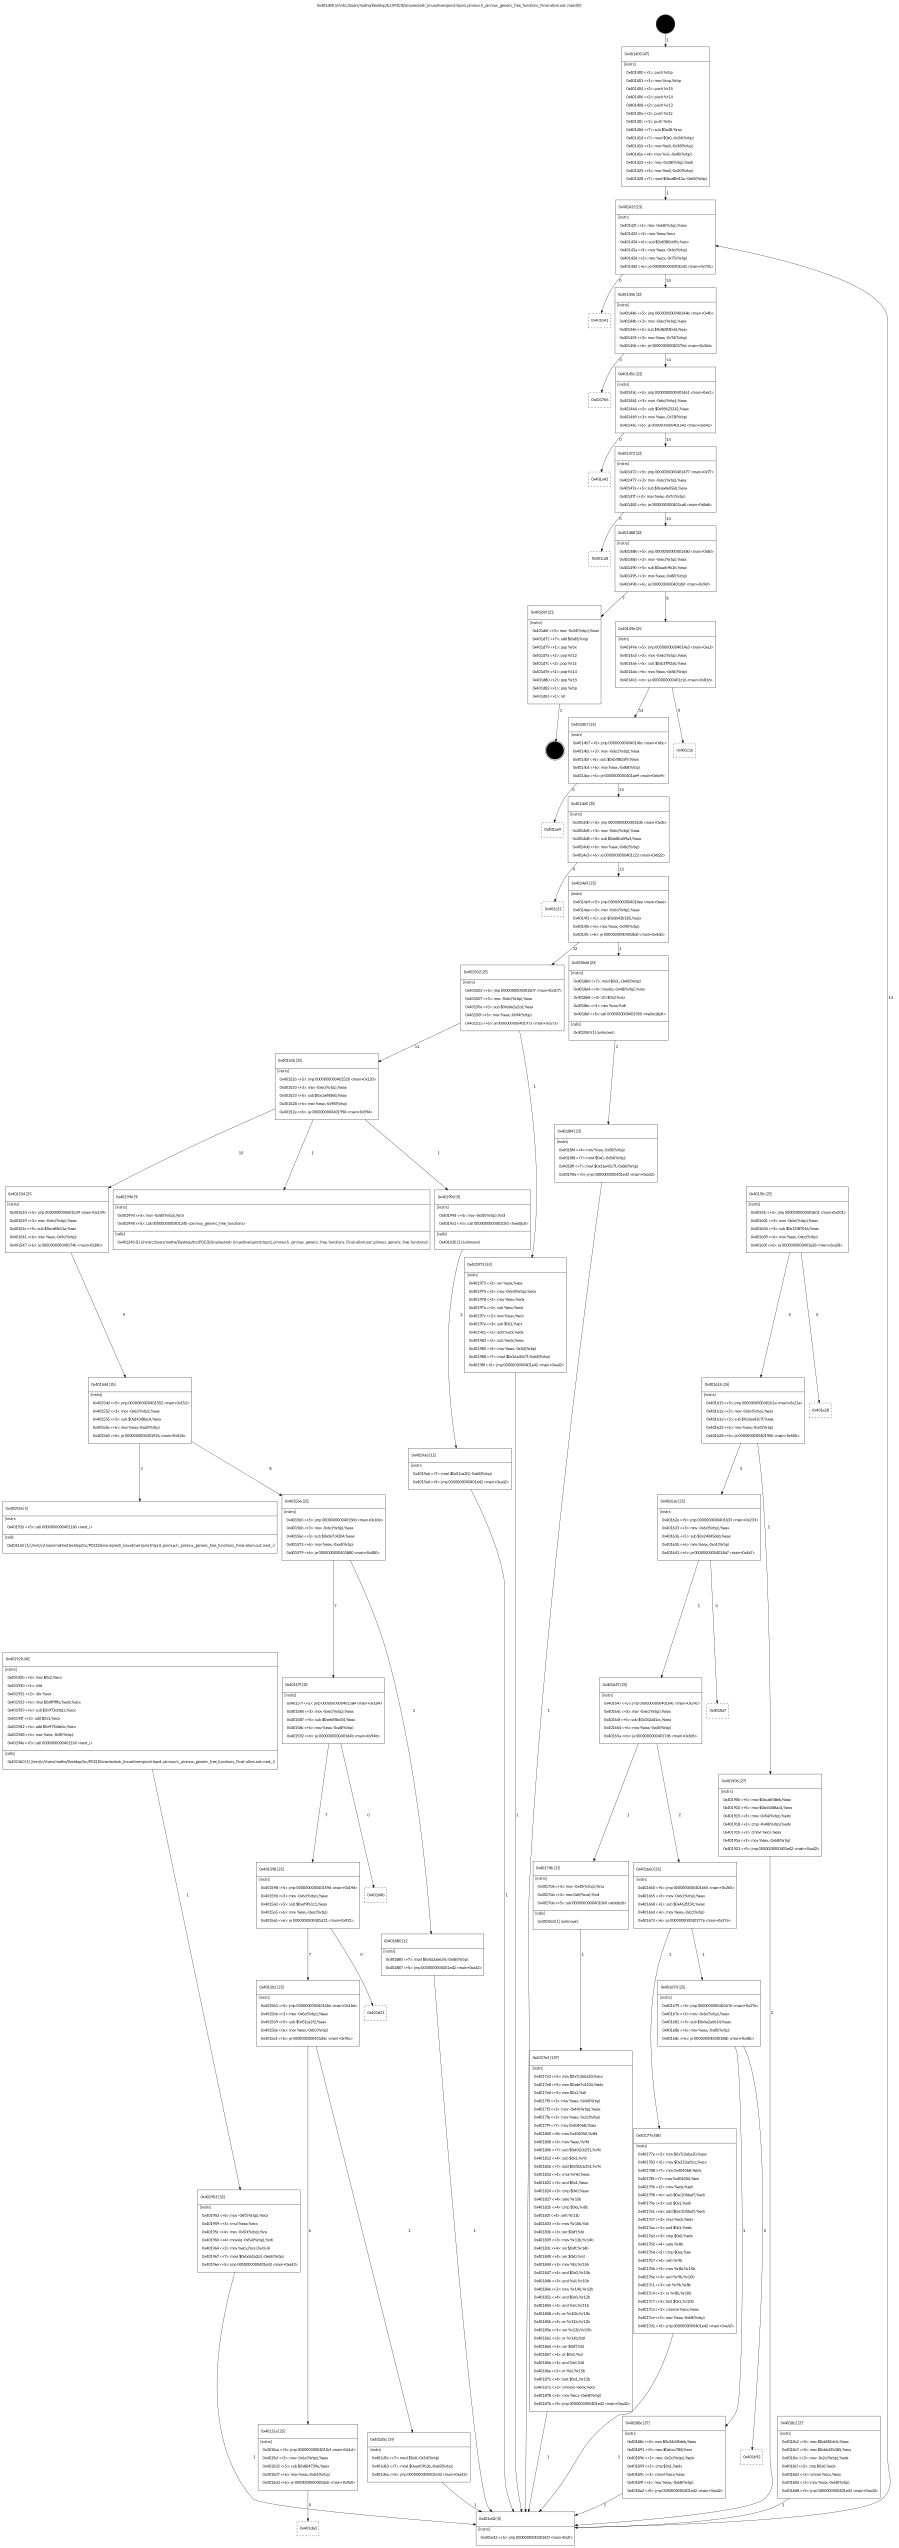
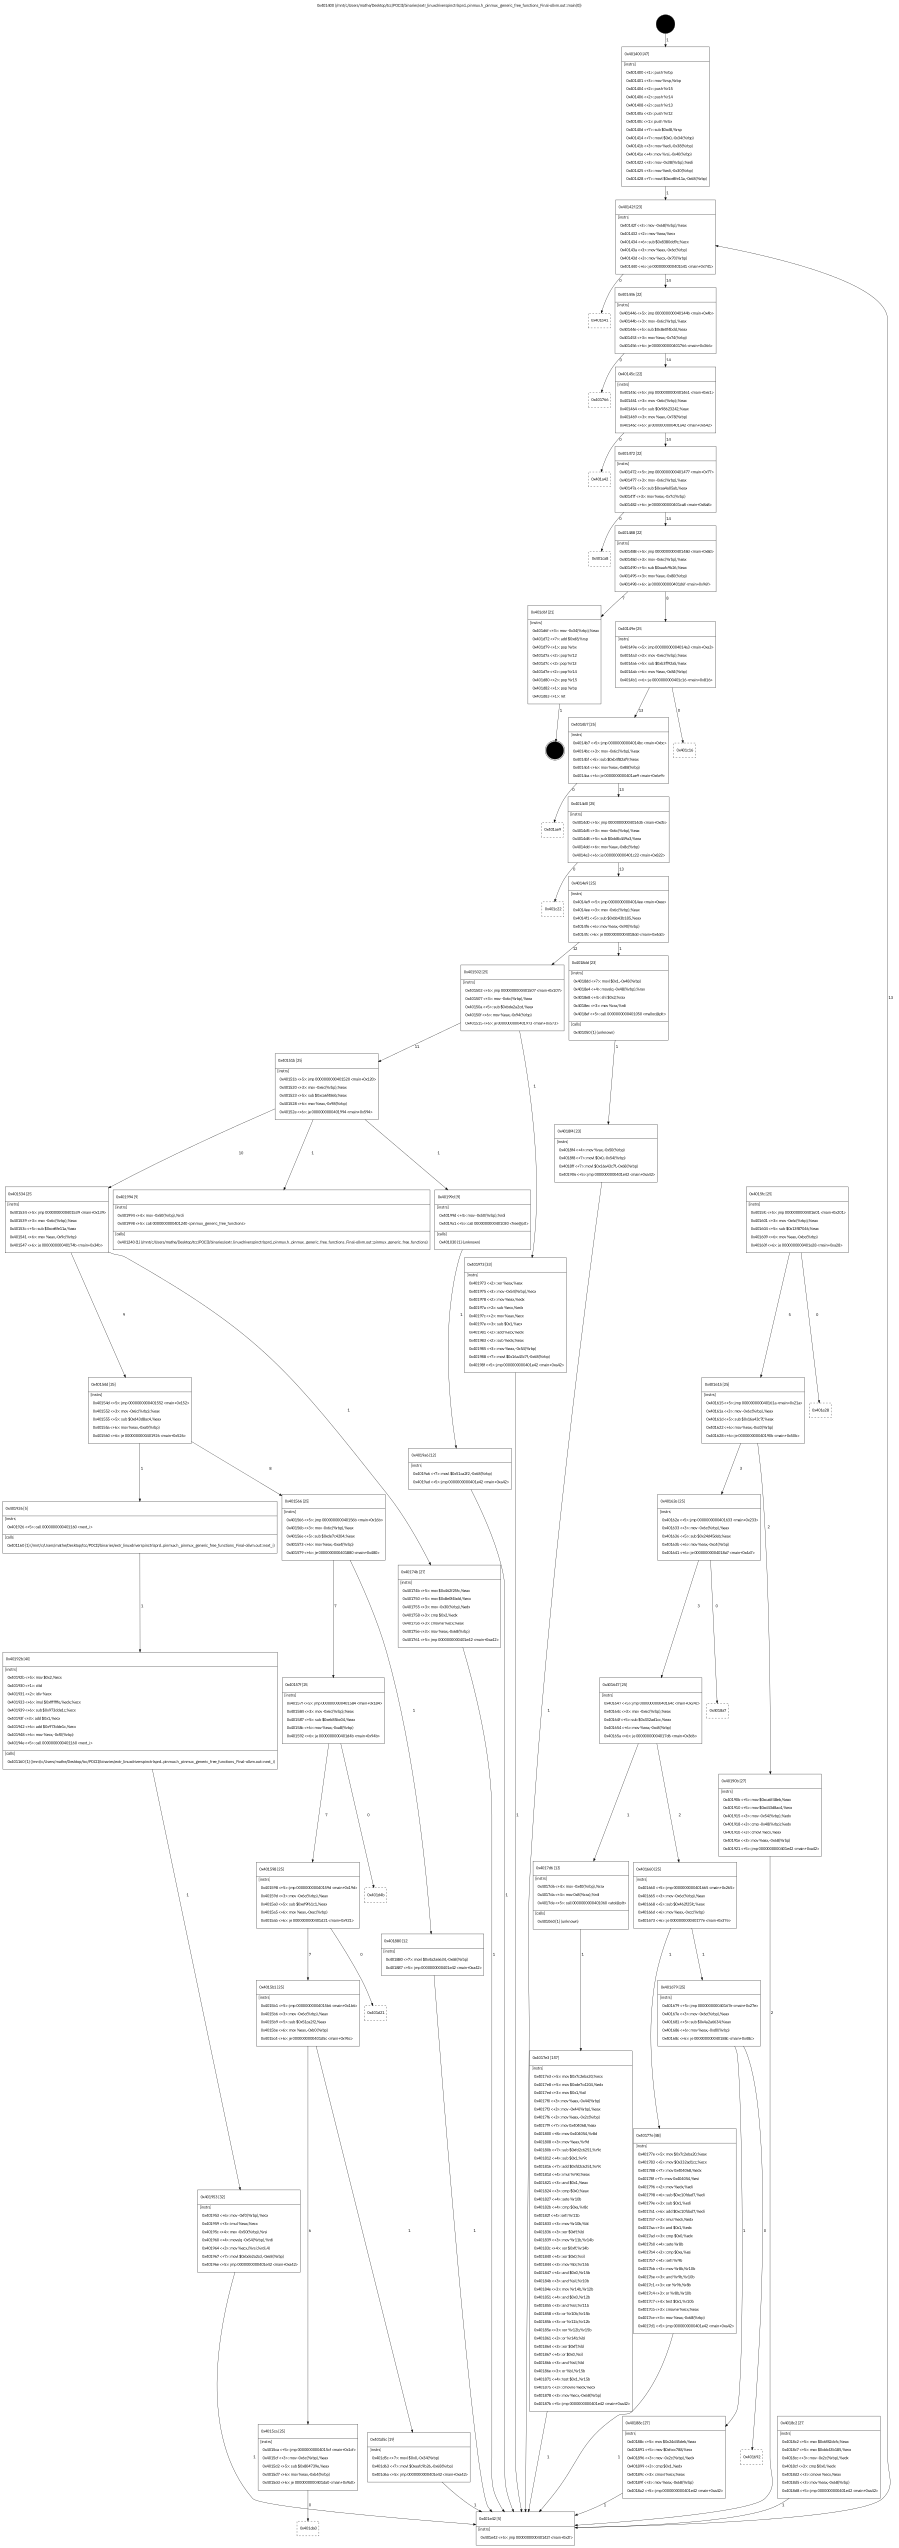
none -> (140, 1601)
none -> (449, 1606)
